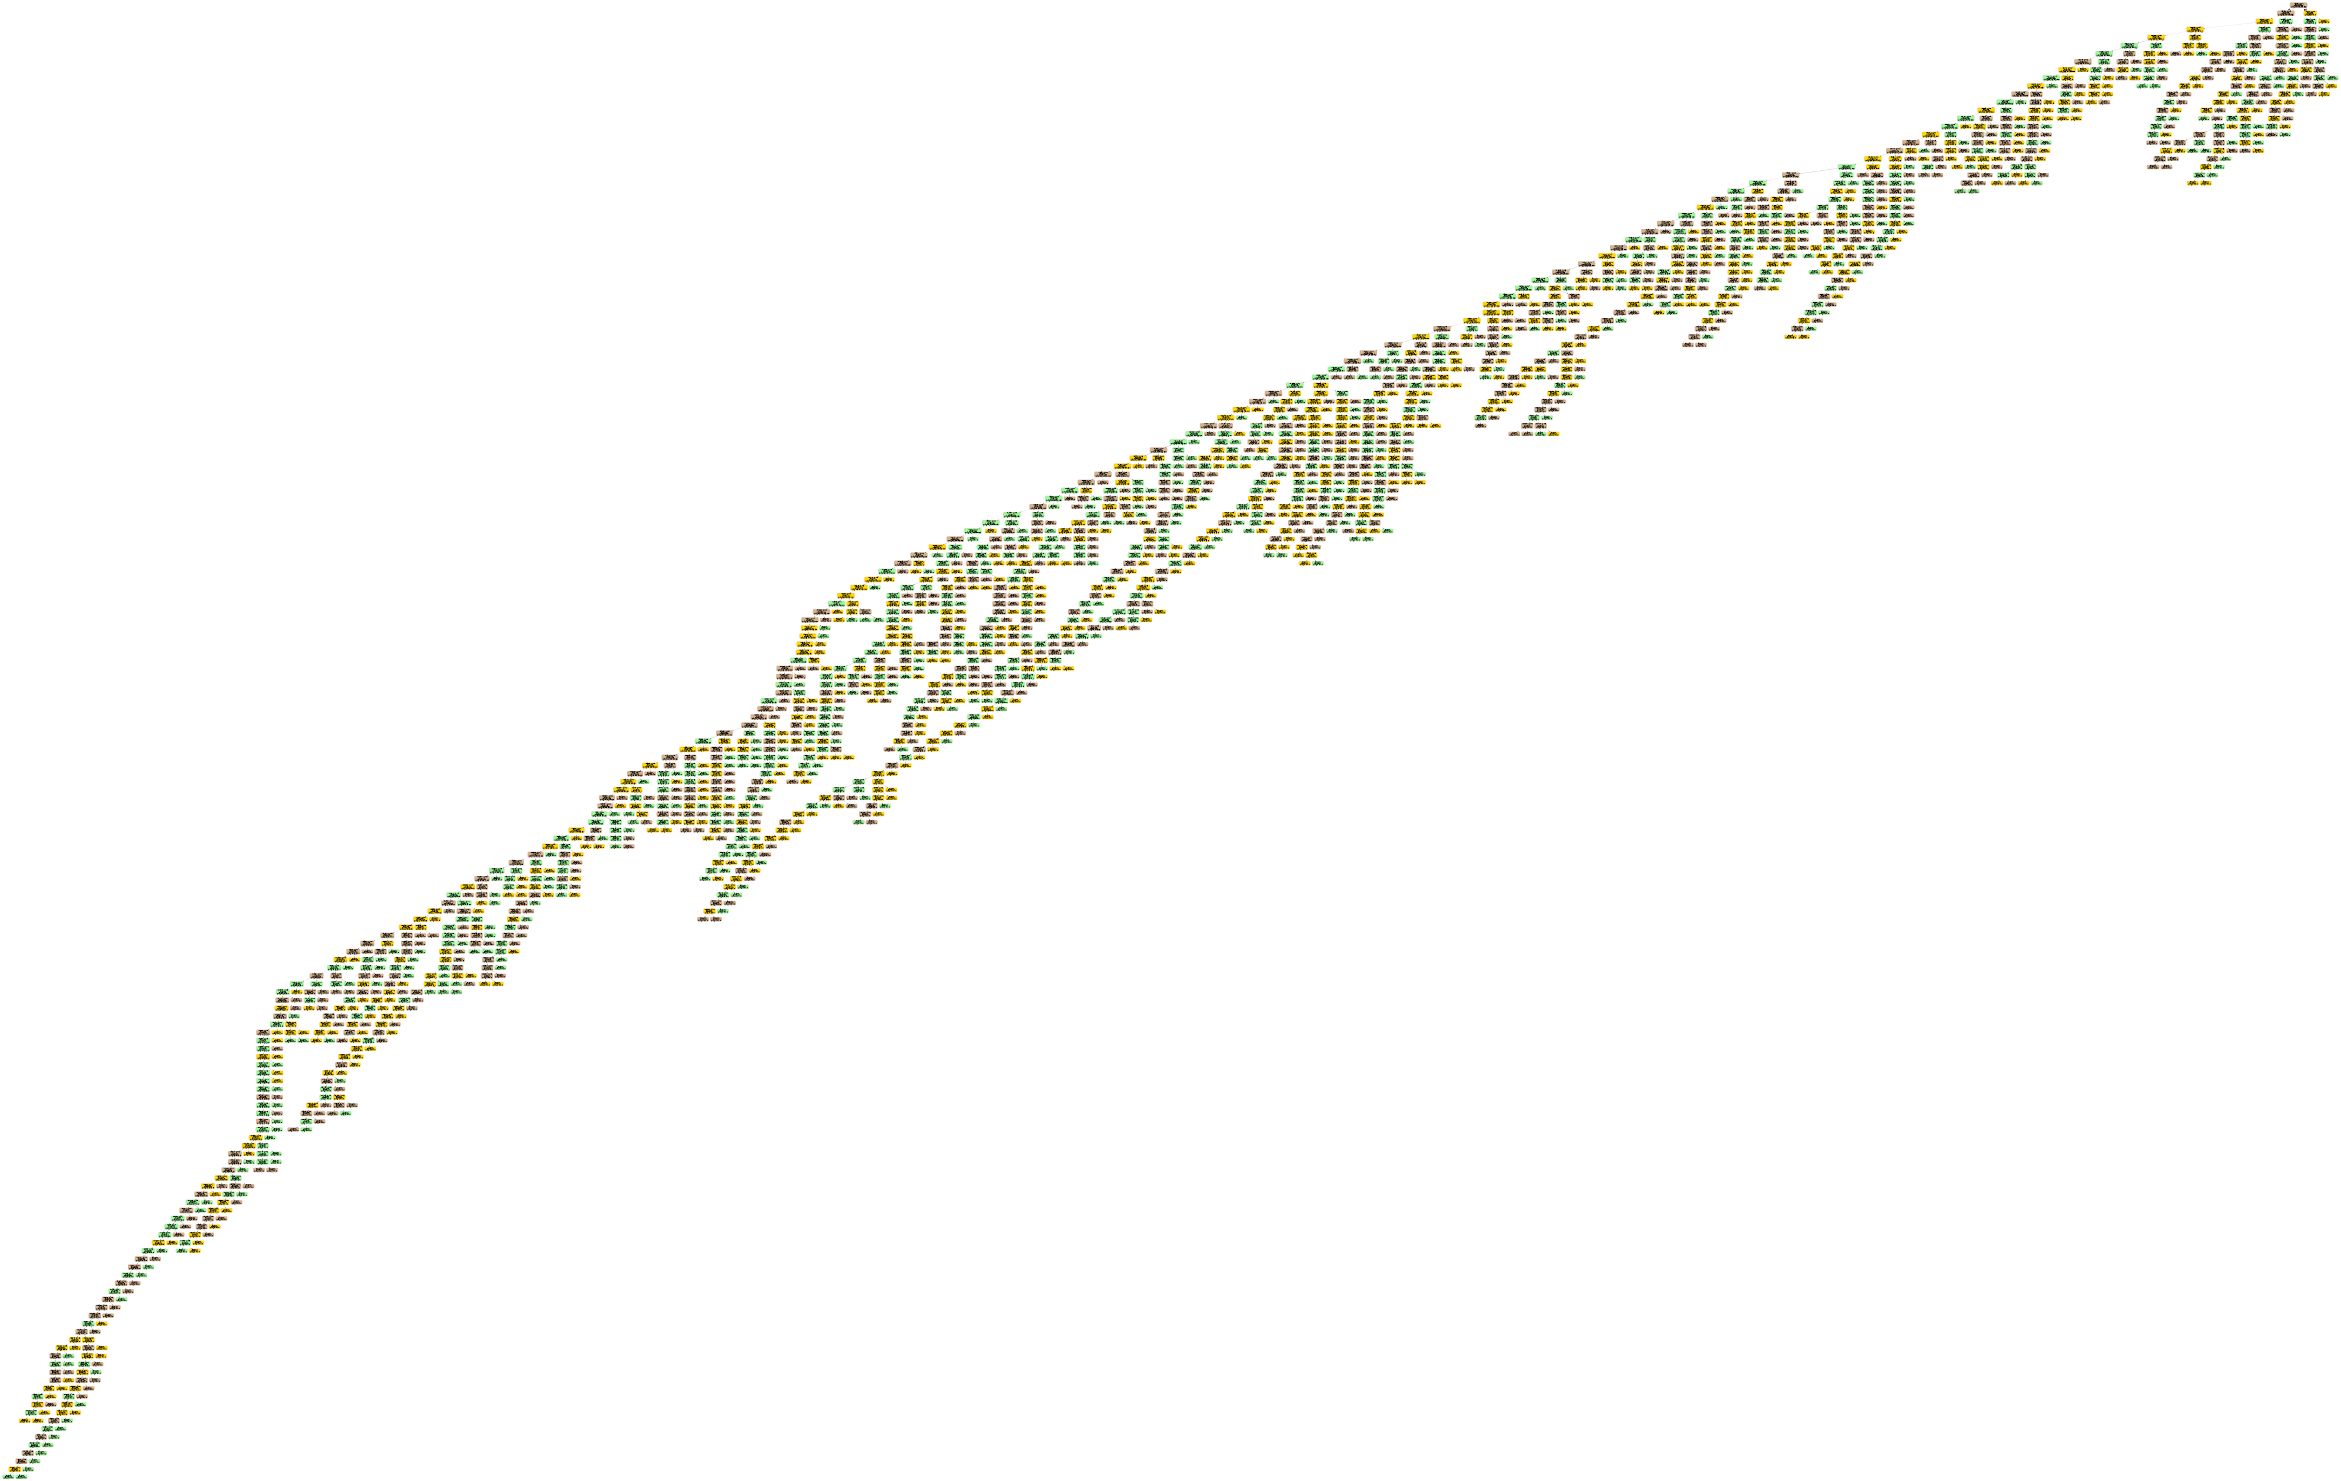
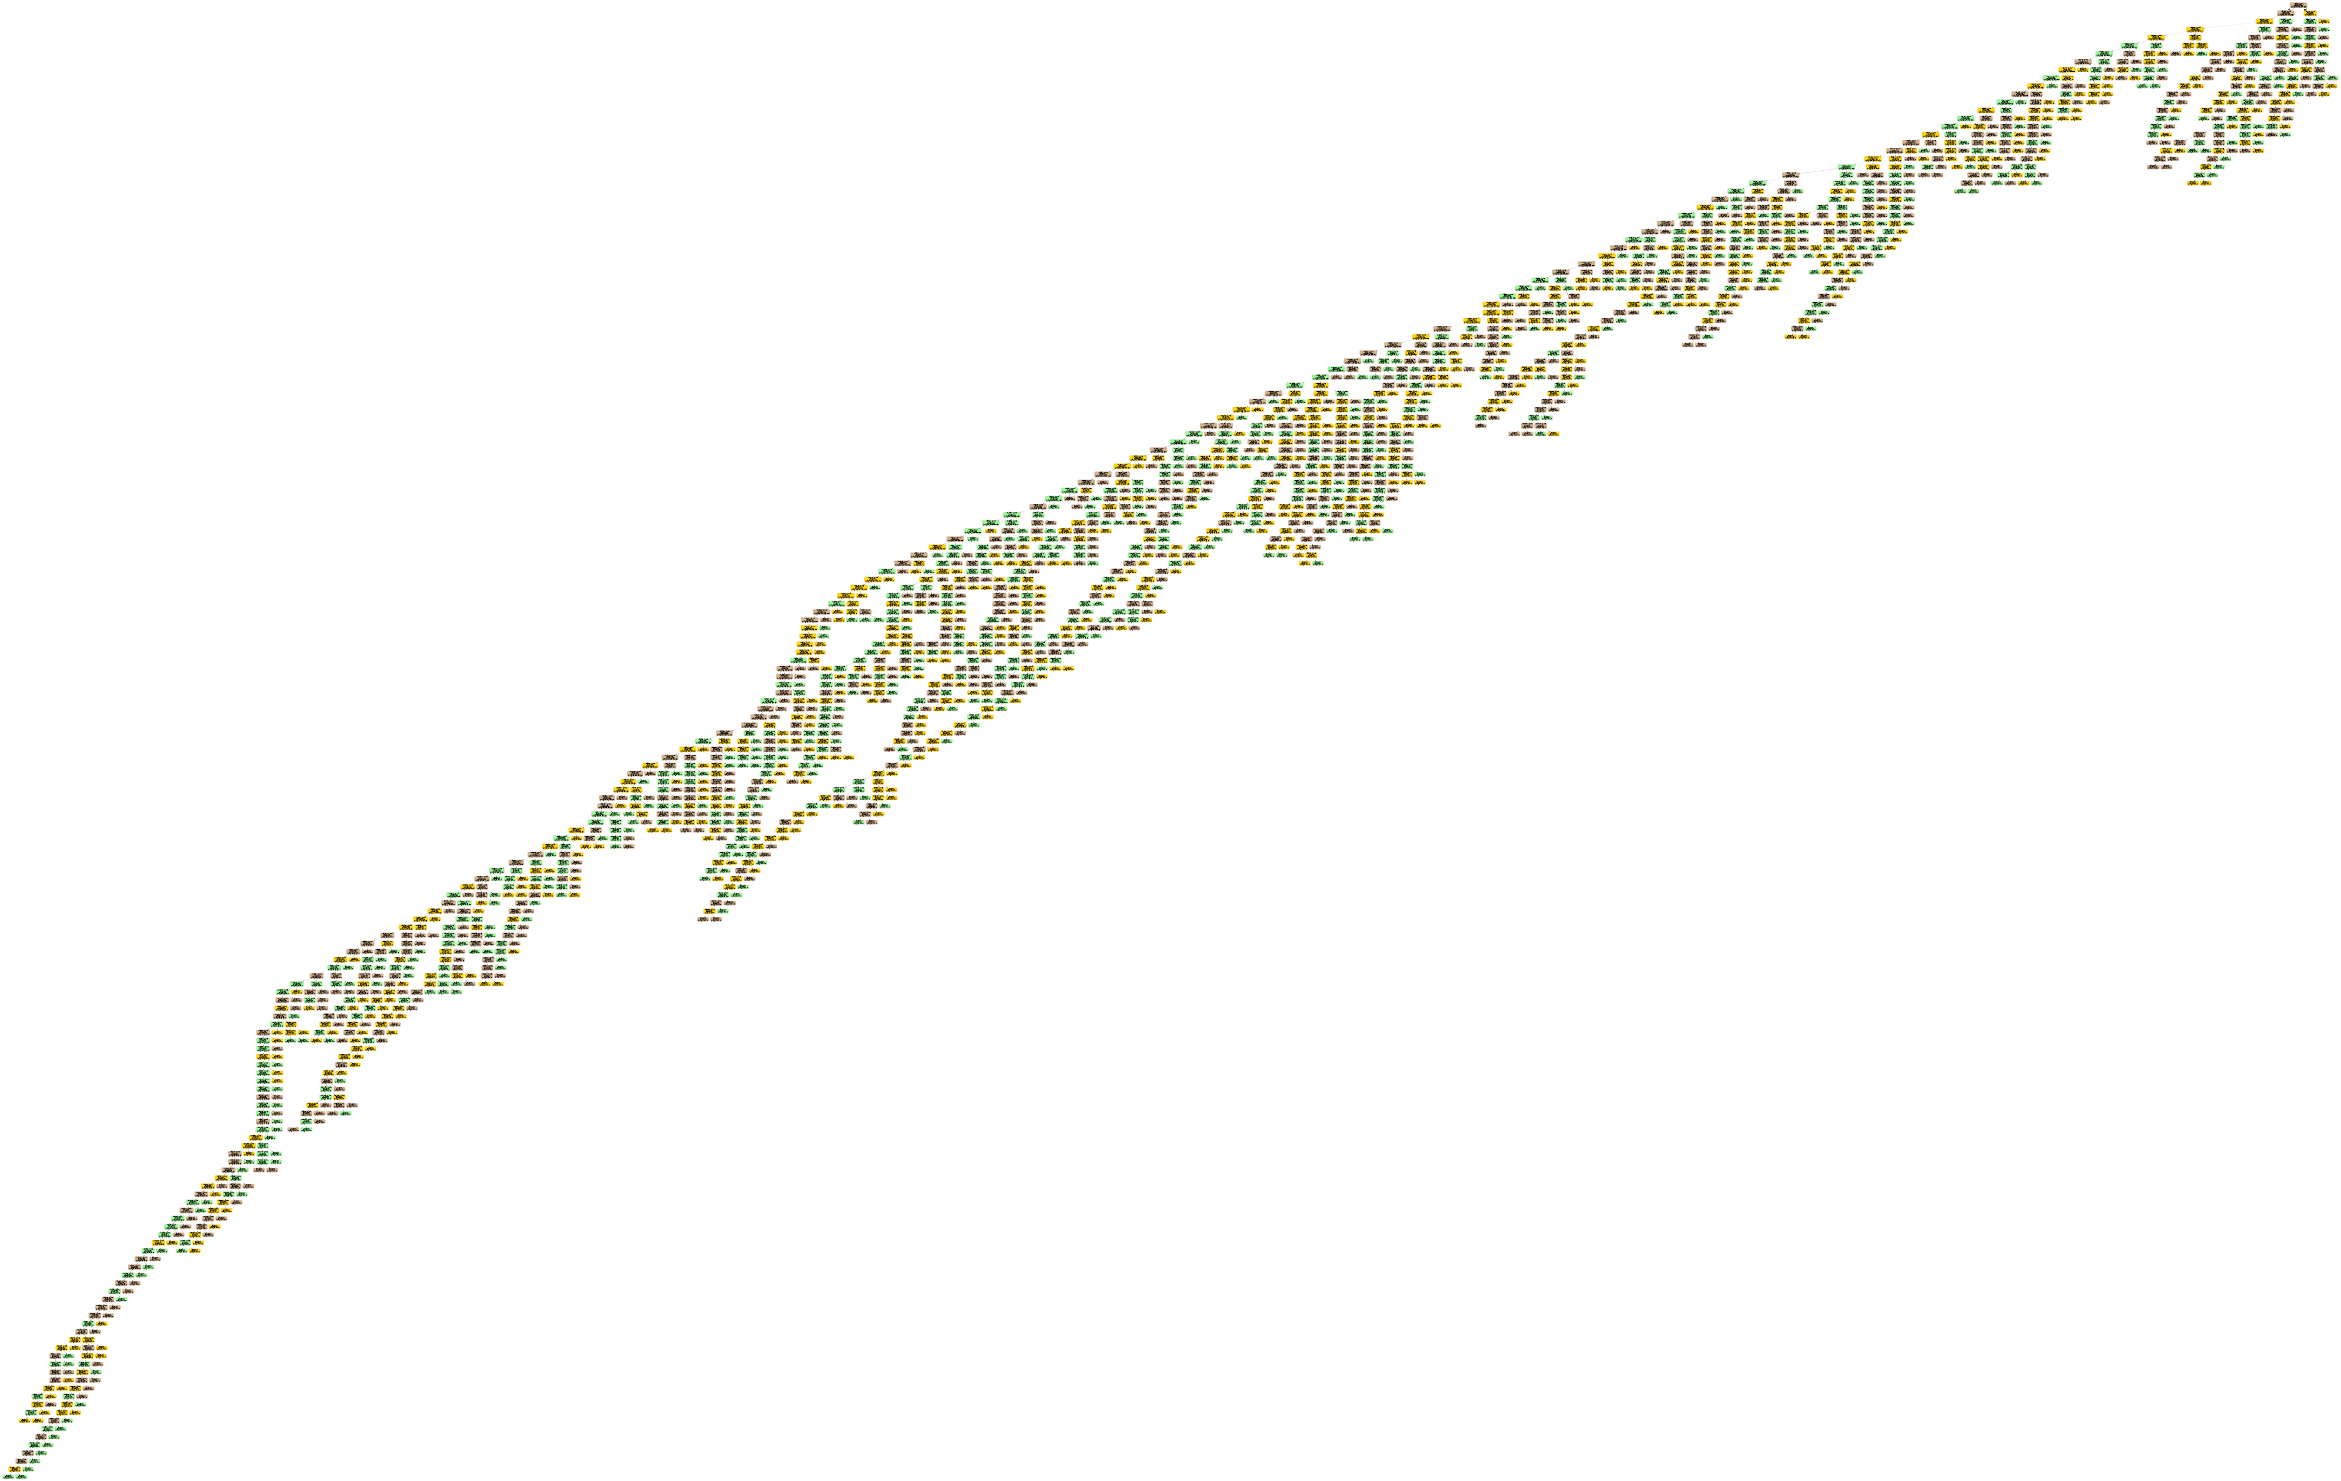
(1997, 183) -> (1997, 183)
none -> (862, 596)
(475, 944) -> (475, 944)
(340, 1008) -> (340, 1008)
(320, 1032) -> (320, 1032)
